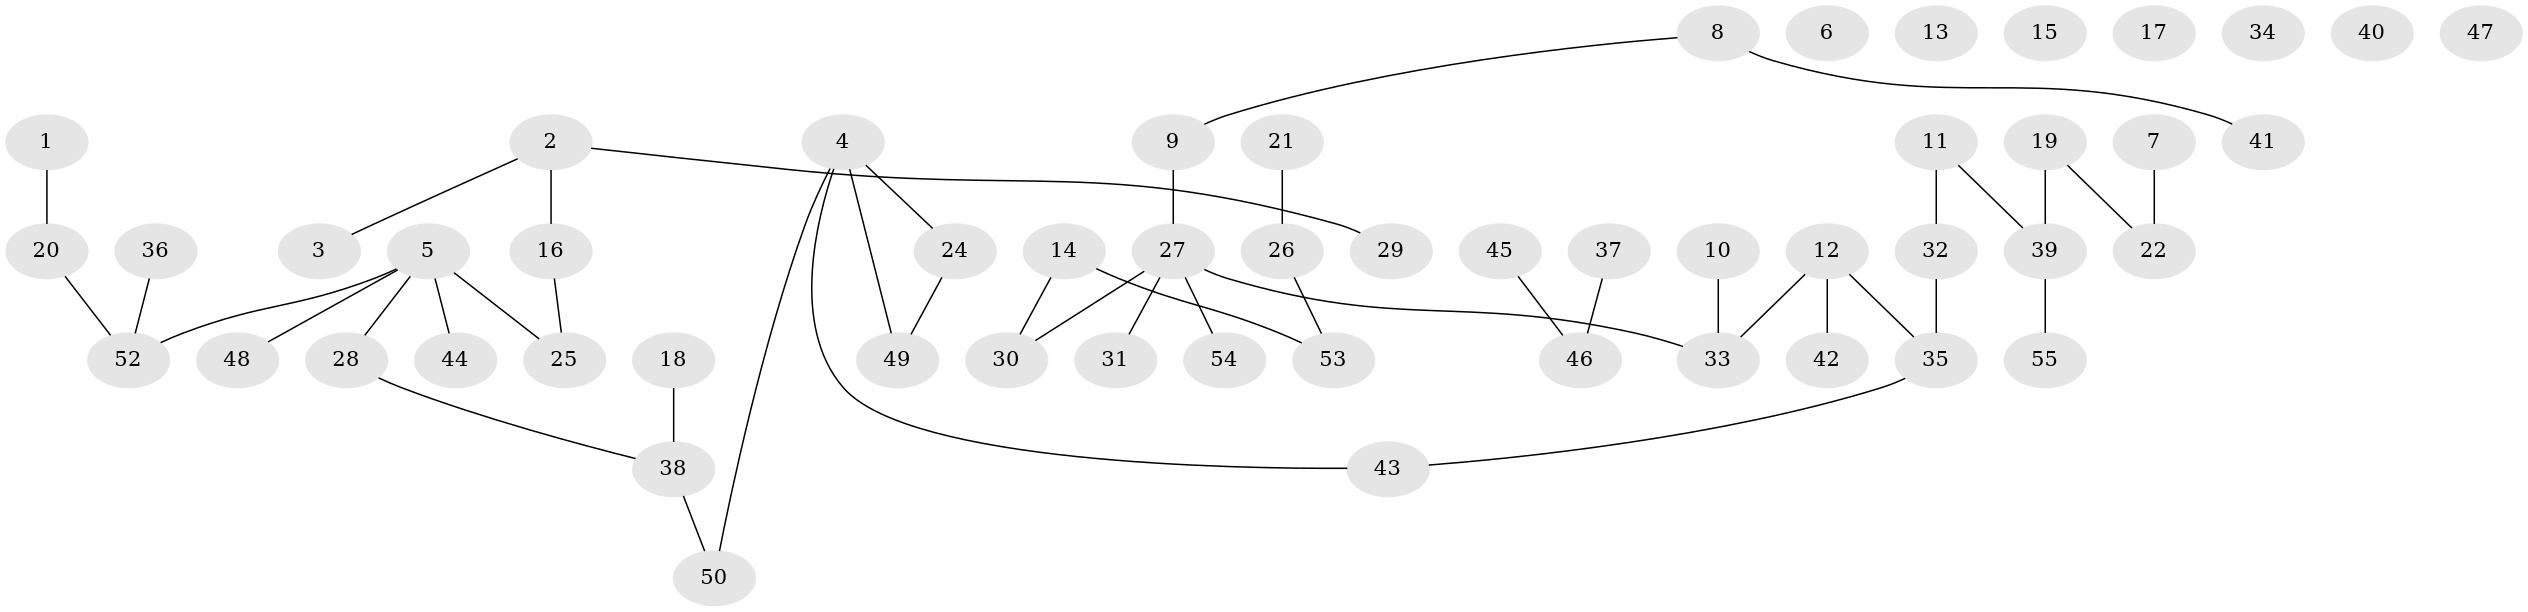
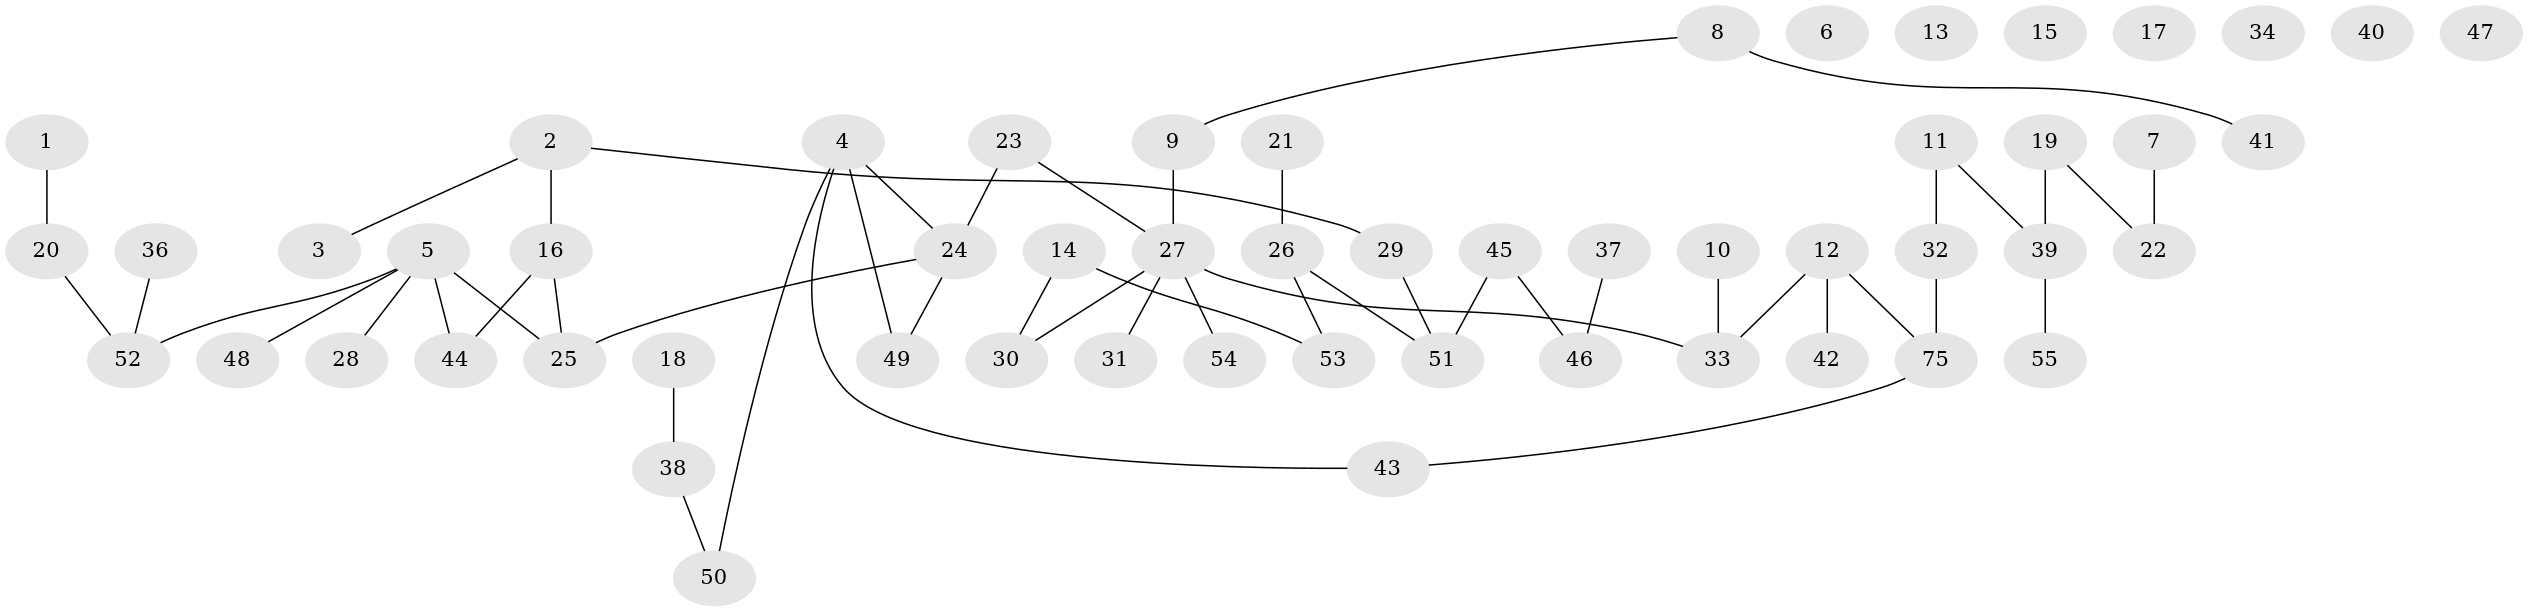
none -> (1010, 142)
none -> (754, 294)
none -> (507, 301)
none -> (1443, 360)
(1936, 360) -> (1936, 360)
(506, 423) -> none
